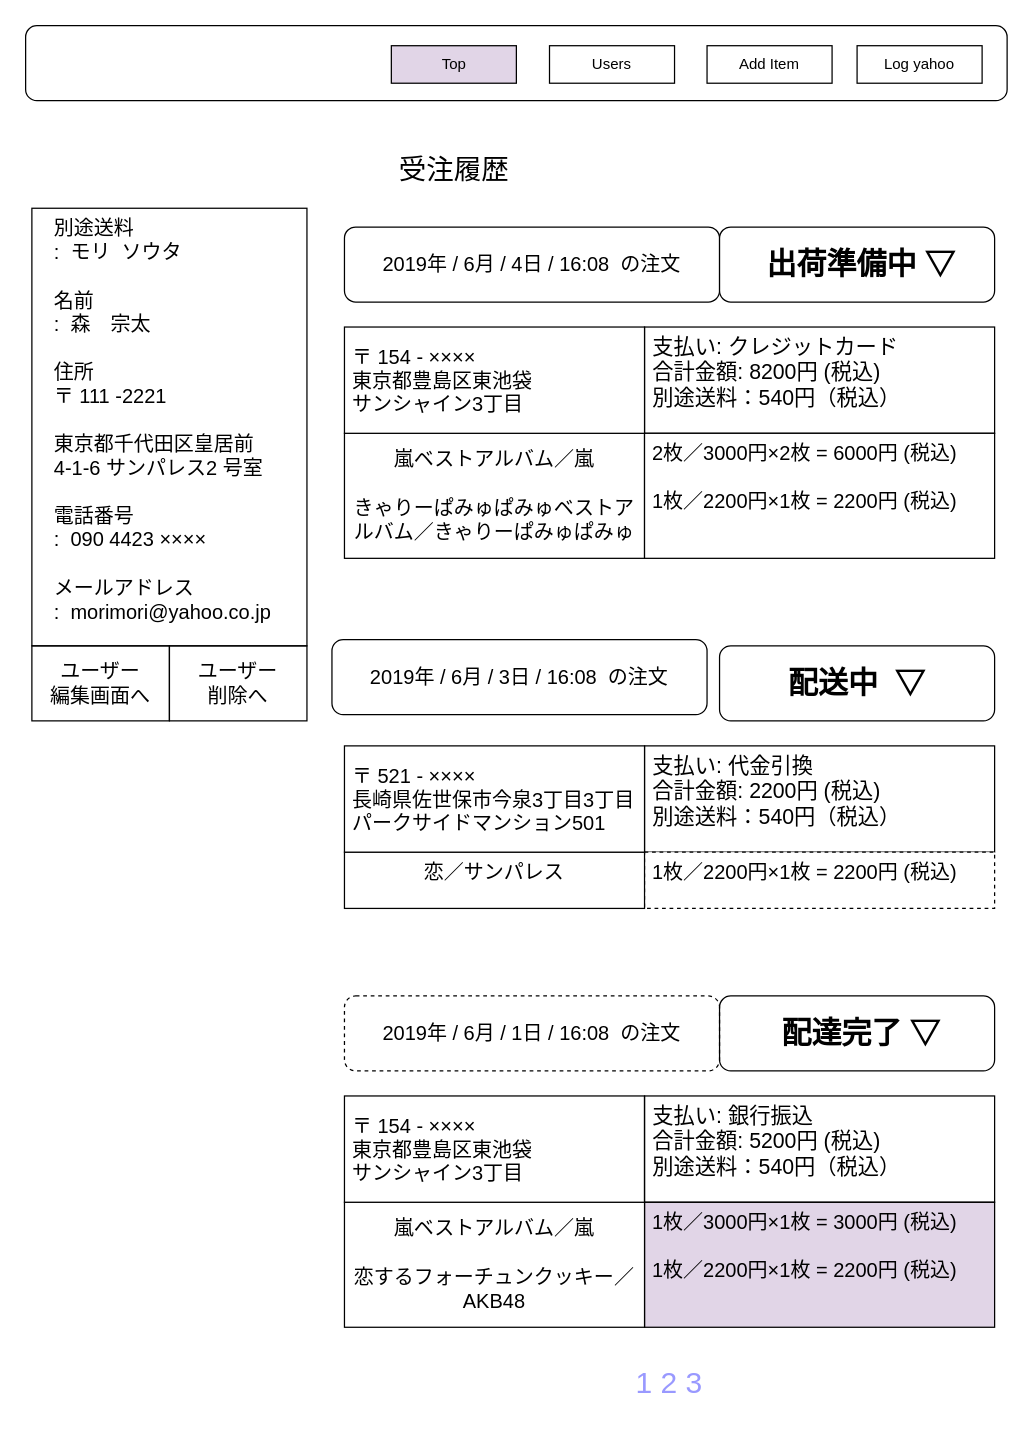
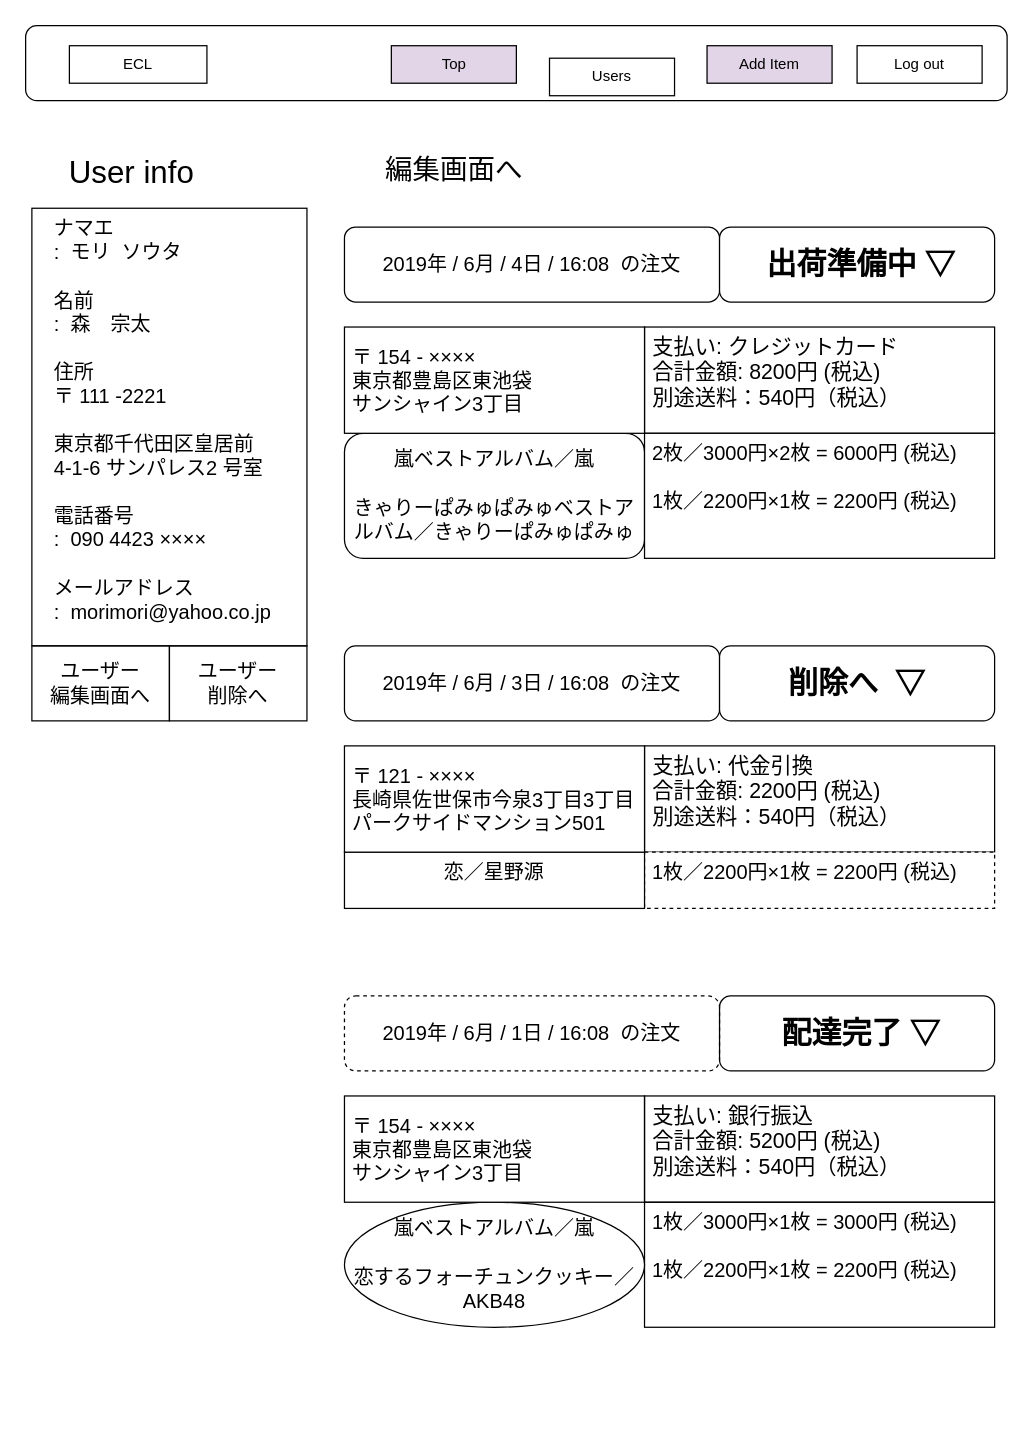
none -> (138, 64)
(612, 64) -> (612, 77)
(769, 64) -> (769, 64)
(919, 64) -> (919, 64)
none -> (132, 171)
(454, 171) -> (454, 171)
(119, 325) -> (119, 325)
(494, 496) -> (494, 496)
(519, 677) -> (532, 683)
(857, 683) -> (857, 683)
(488, 799) -> (488, 799)
(494, 873) -> (494, 873)
(494, 1264) -> (494, 1264)
(819, 1264) -> (819, 1264)
(669, 1383) -> none
